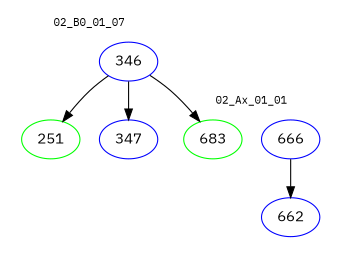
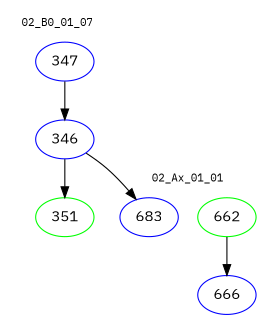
(129, 95) -> (65, 95)
(51, 139) -> (65, 217)
(213, 139) -> (149, 217)
(291, 173) -> (227, 251)
(291, 217) -> (227, 217)
